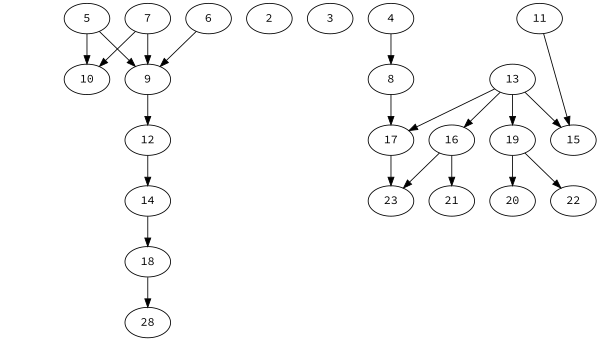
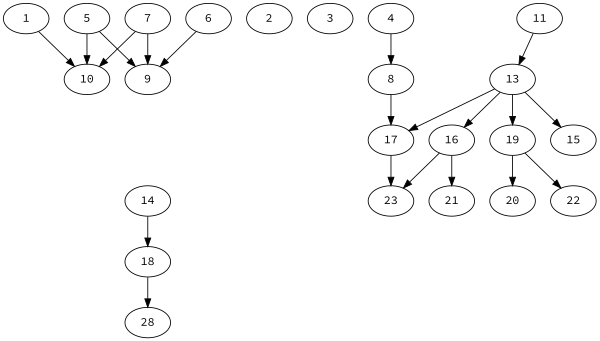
none -> (26, 19)
(555, 75) -> (528, 45)
(148, 140) -> none
